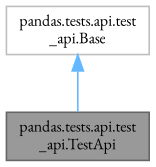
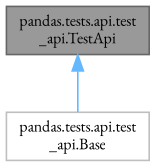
(78, 92) -> (78, 92)
